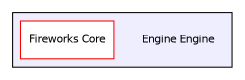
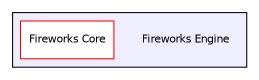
(178, 40) -> (186, 40)
